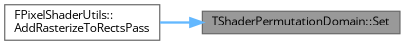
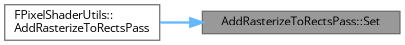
(301, 22) -> (301, 22)
